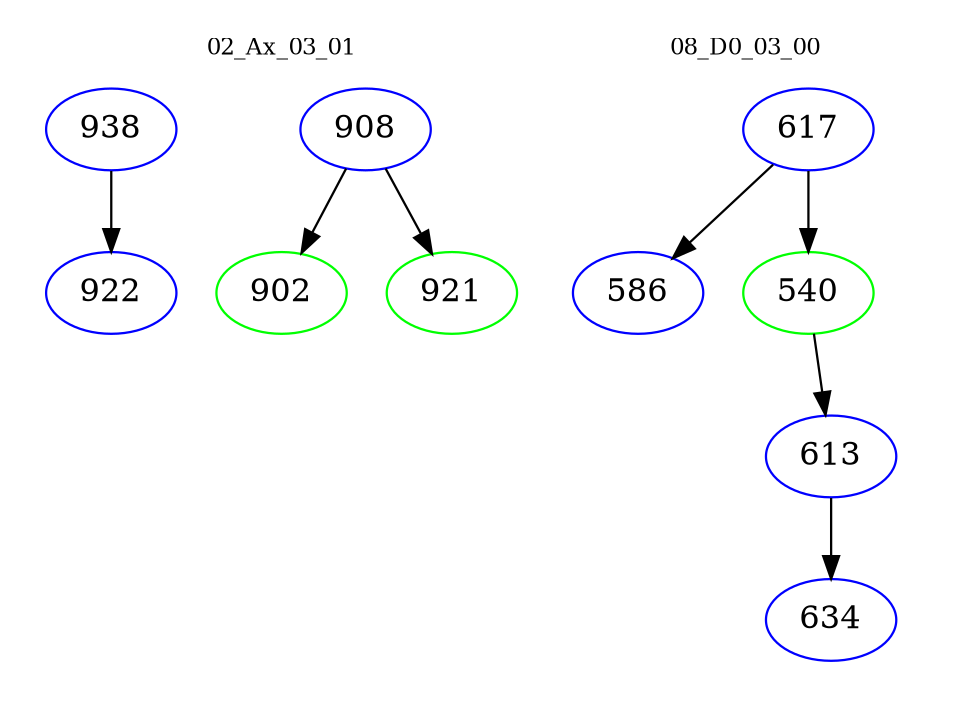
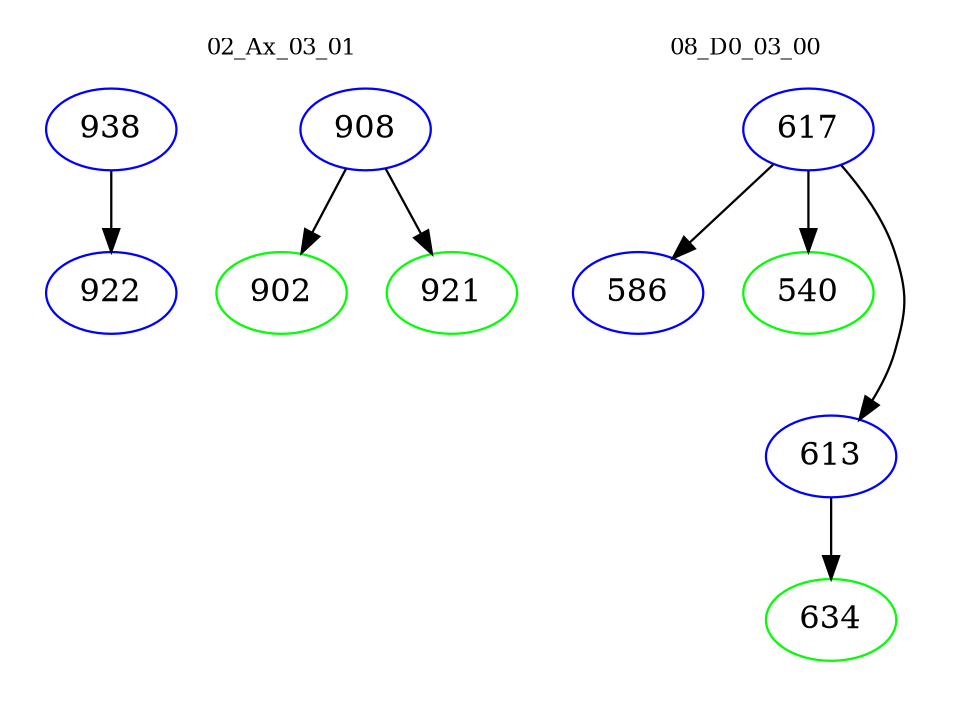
(818, 363) -> (902, 278)
(831, 620) -> (831, 620)
